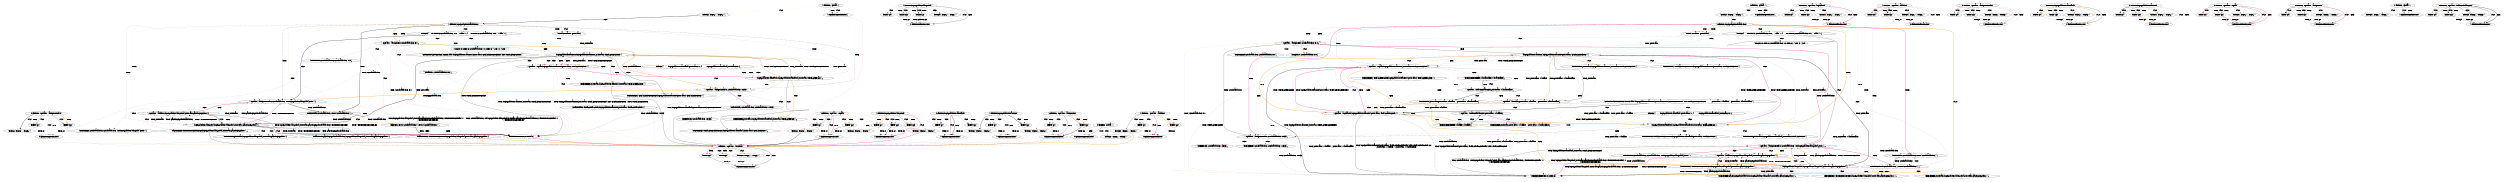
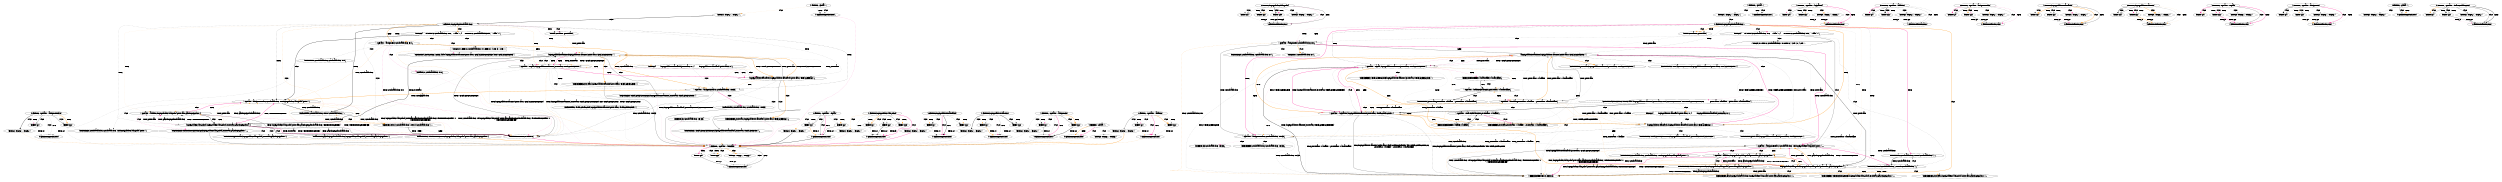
(1481, 119) -> (1477, 119)
